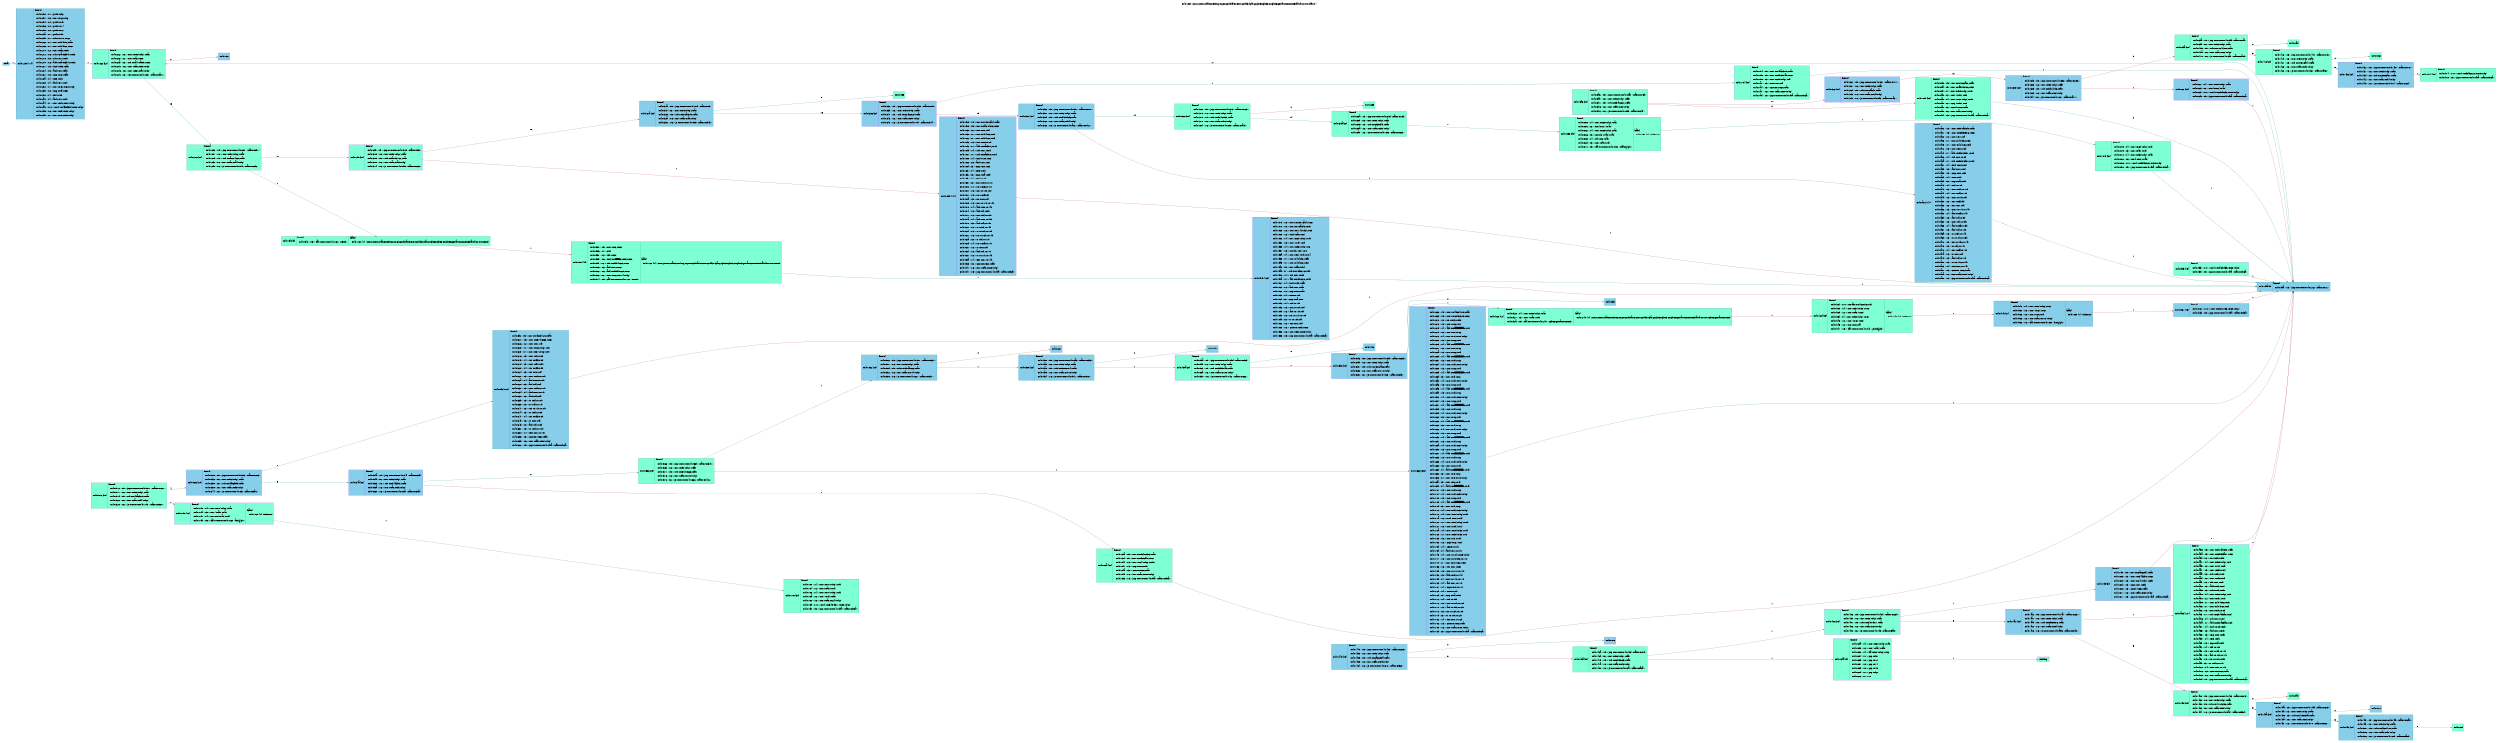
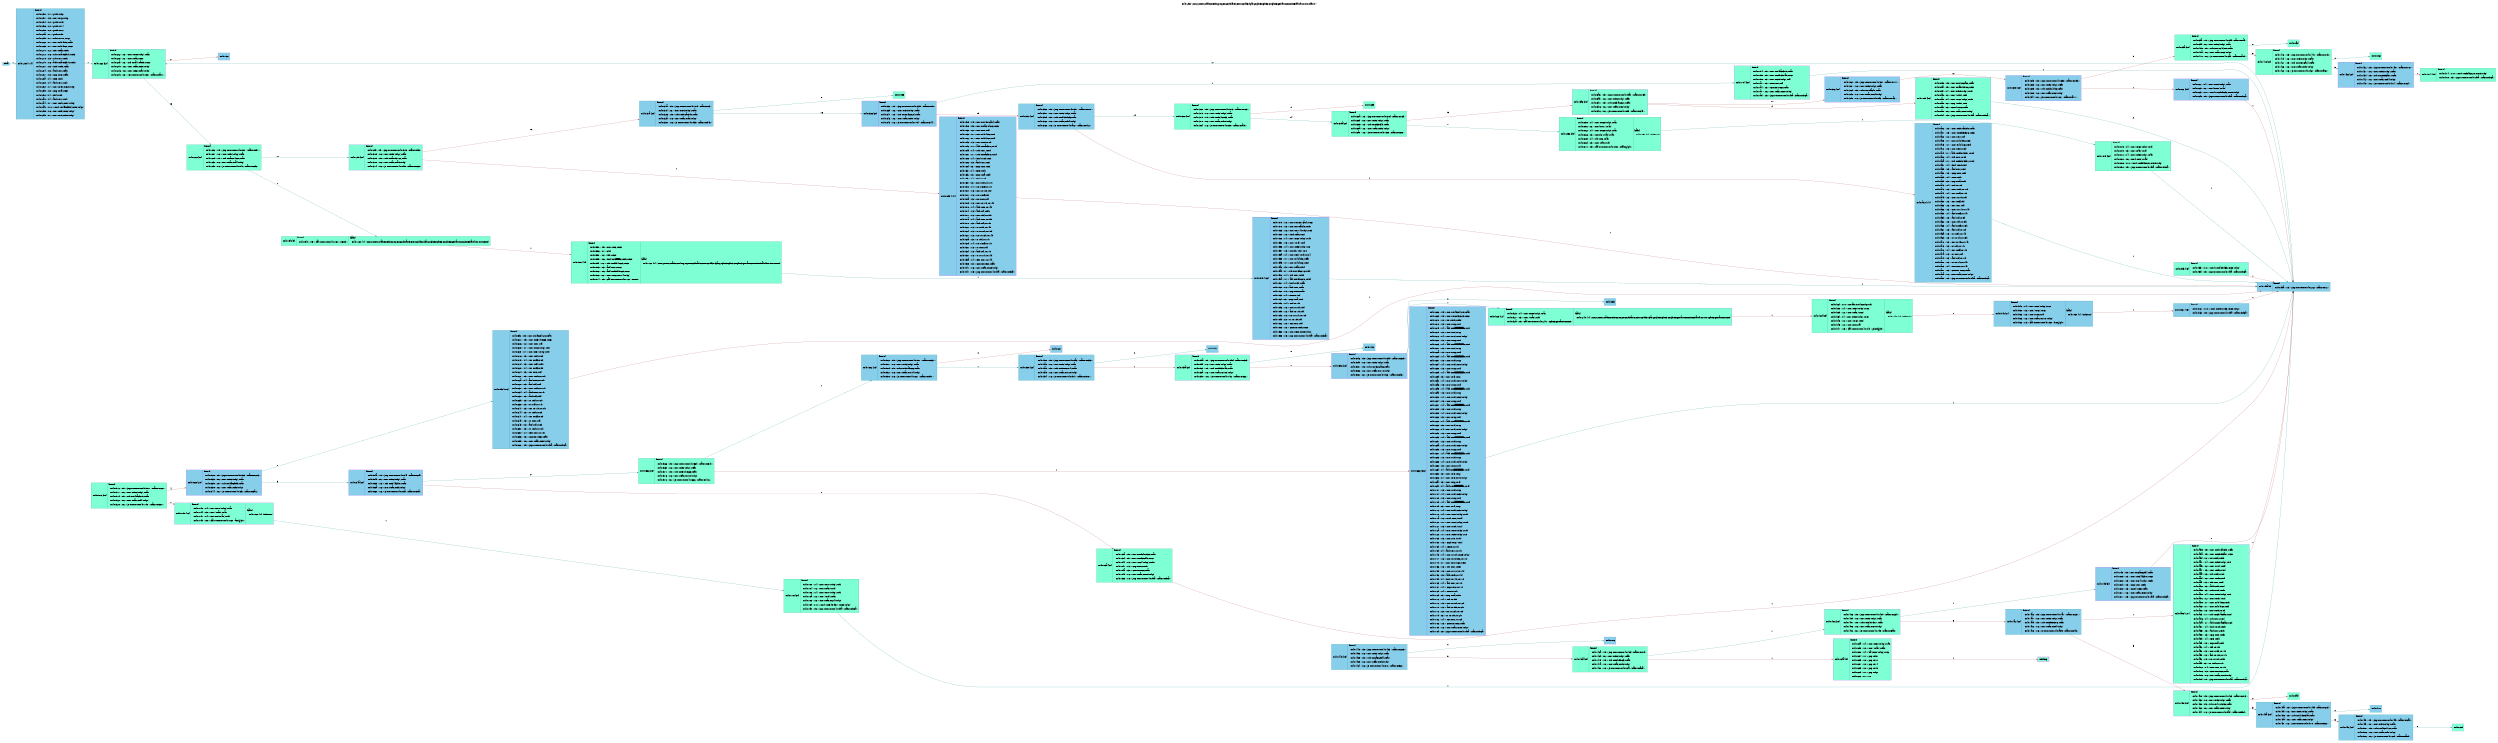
none -> (1489, 113)
none -> (1730, 687)
